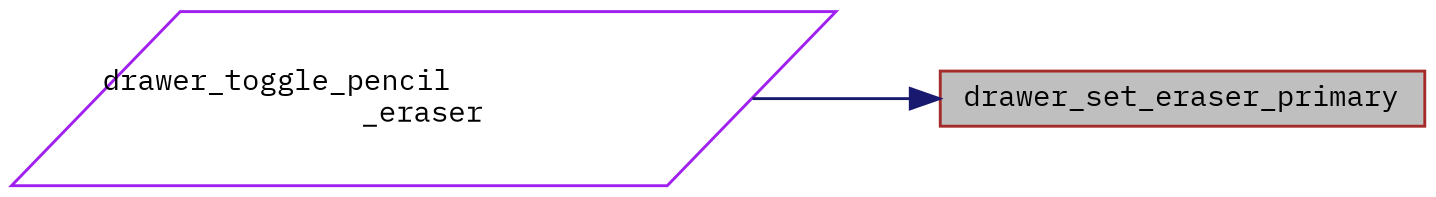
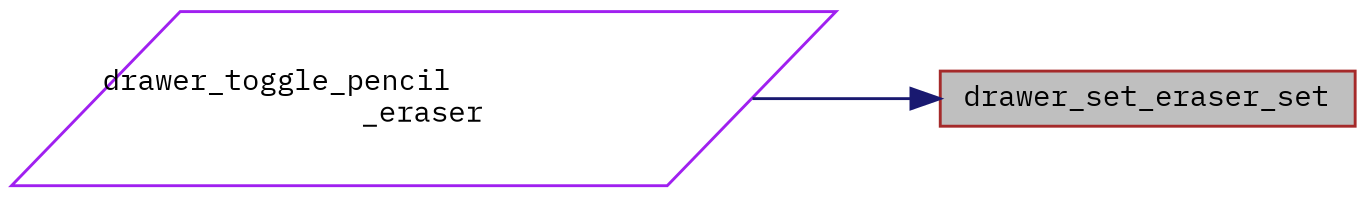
(1183, 99) -> (1148, 99)
